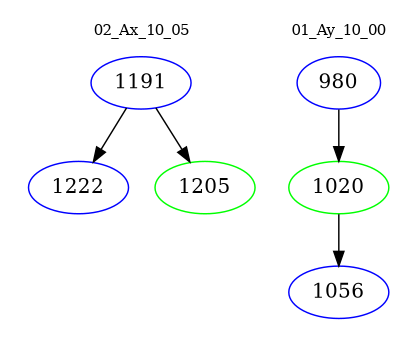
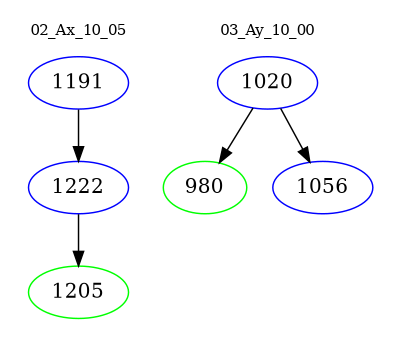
(339, 31) -> (268, 31)
(339, 83) -> (205, 188)
(339, 128) -> (240, 129)
(169, 129) -> (79, 233)
(339, 188) -> (268, 83)
